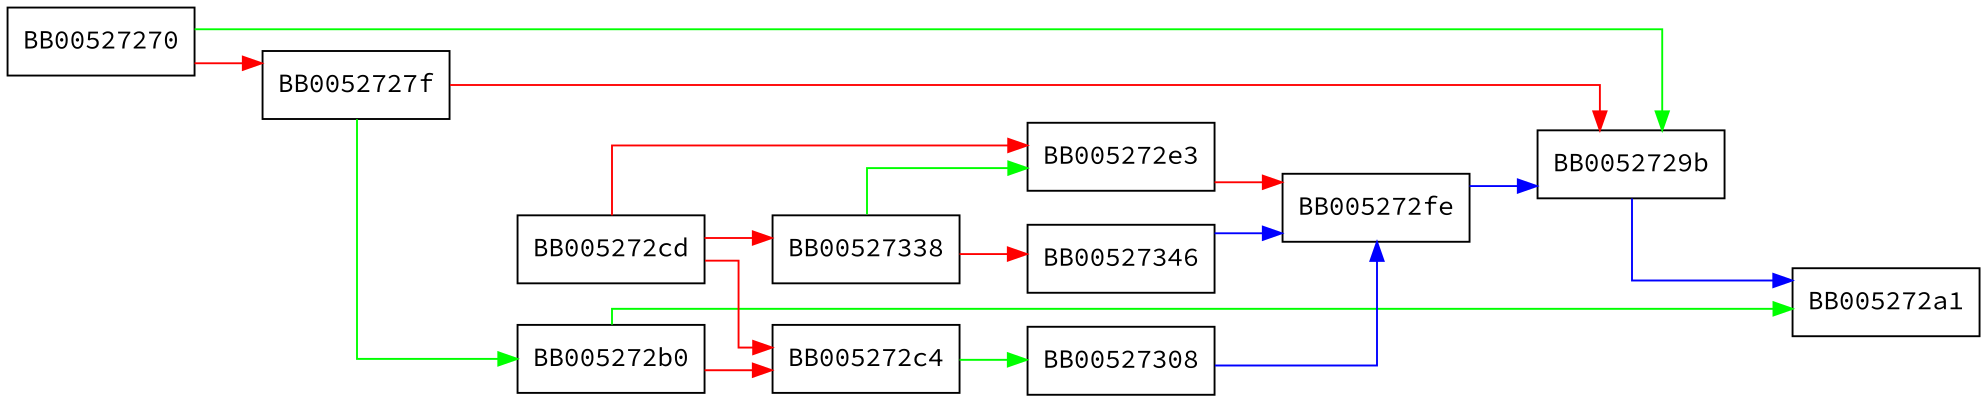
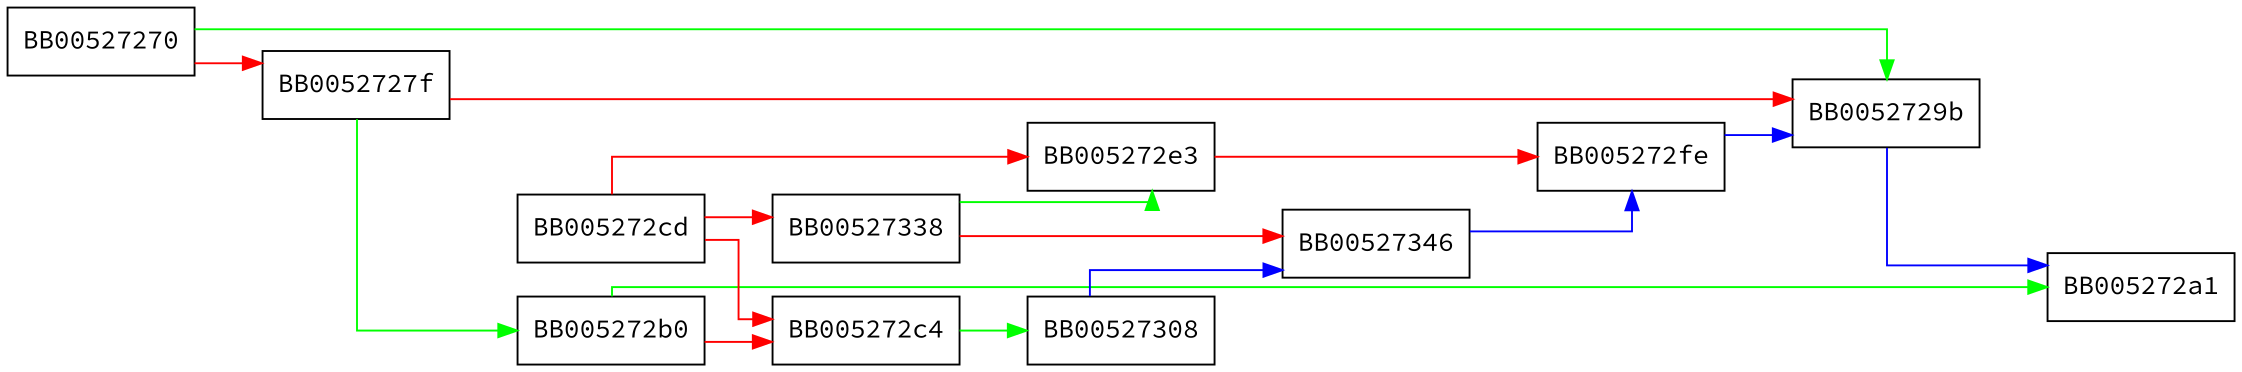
(1348, 366) -> (1164, 270)
